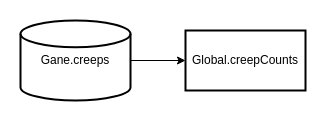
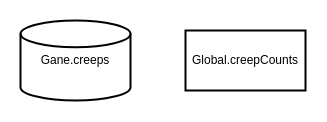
(155, 61) -> none
